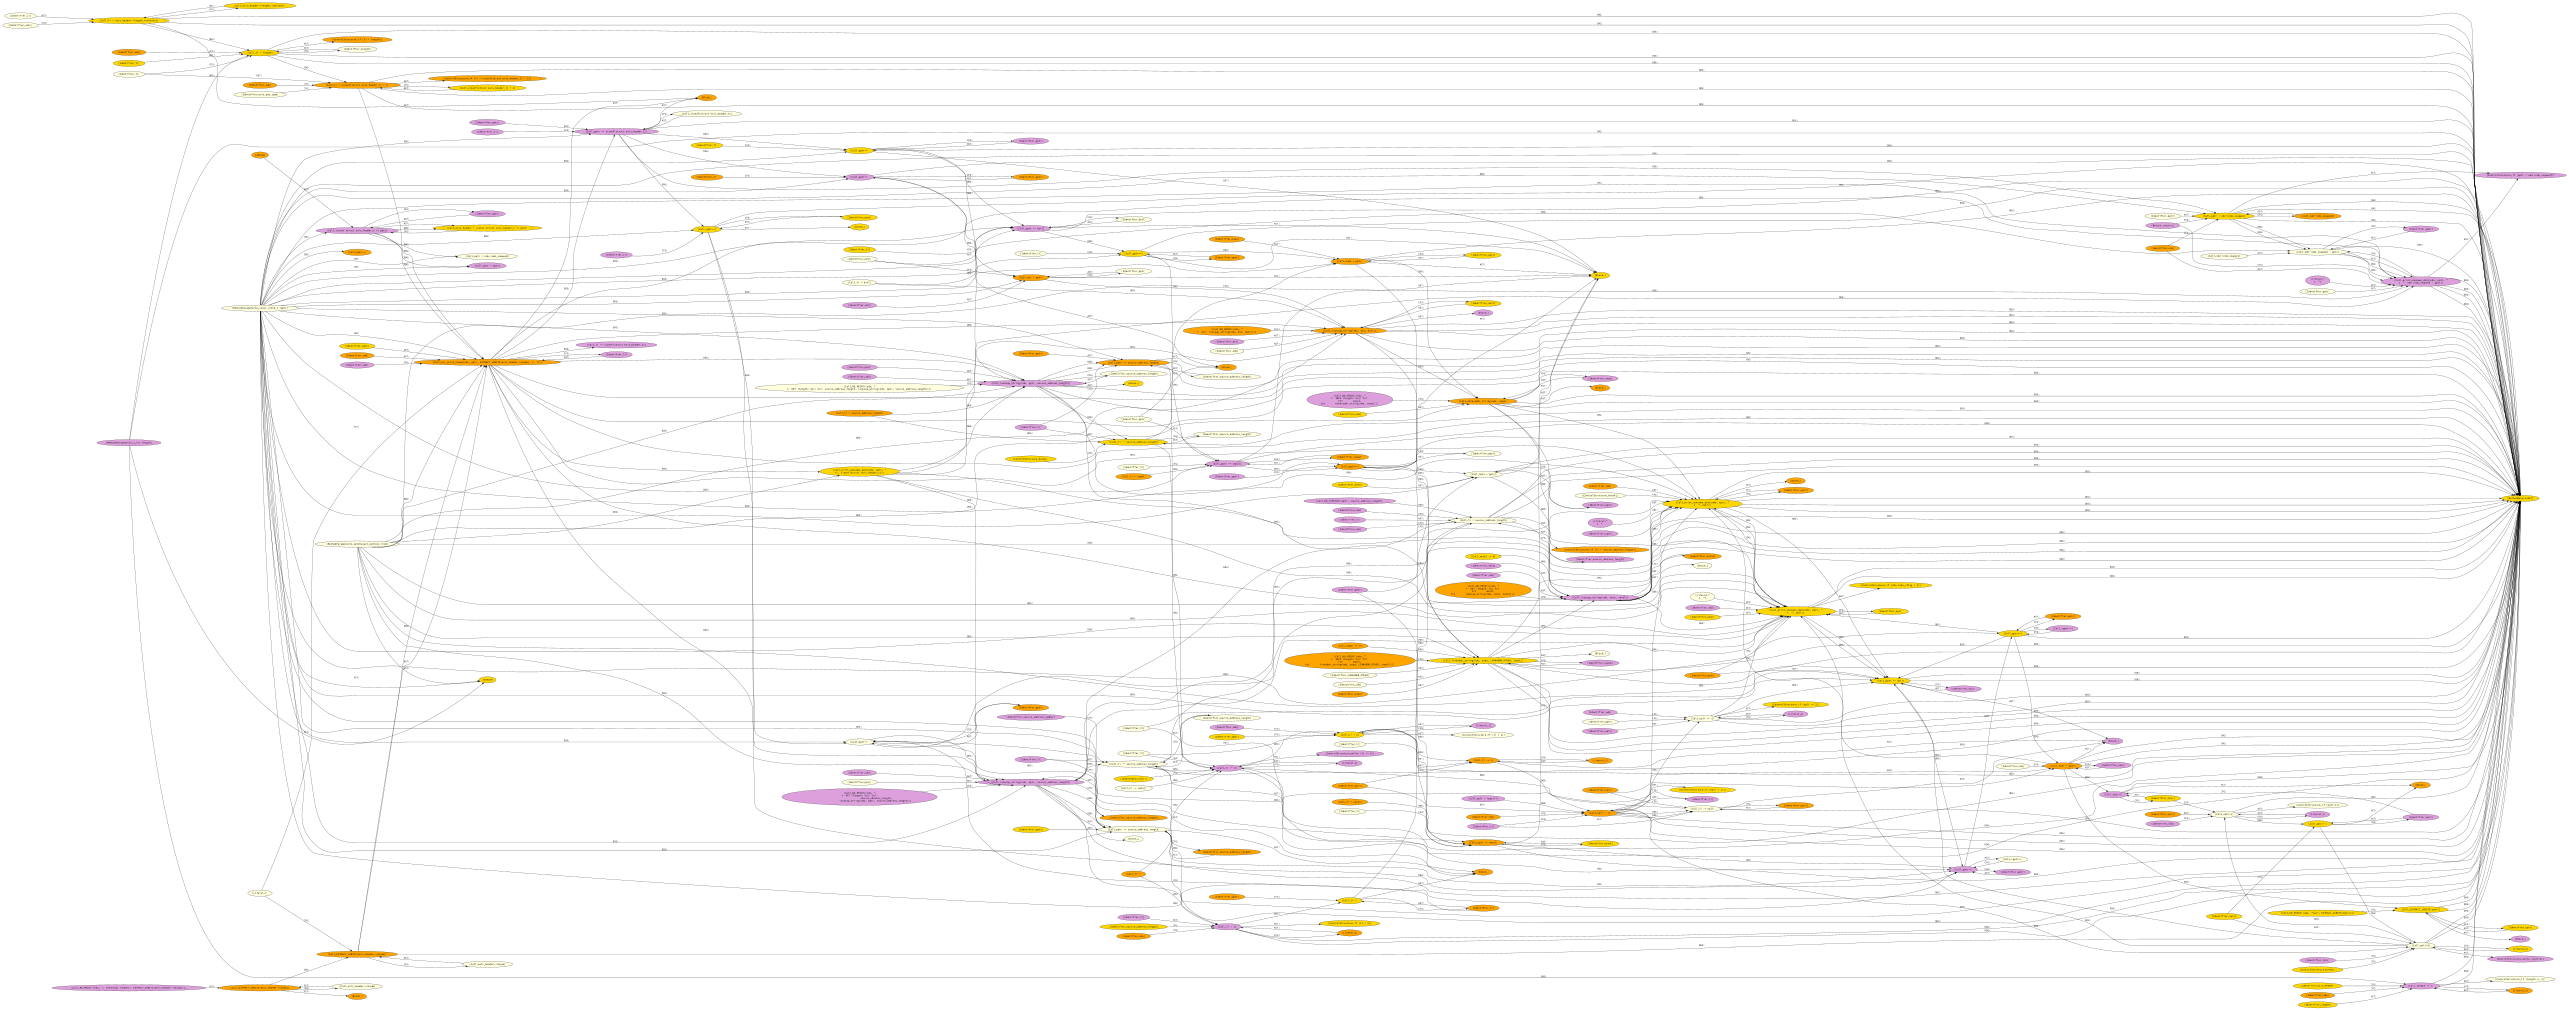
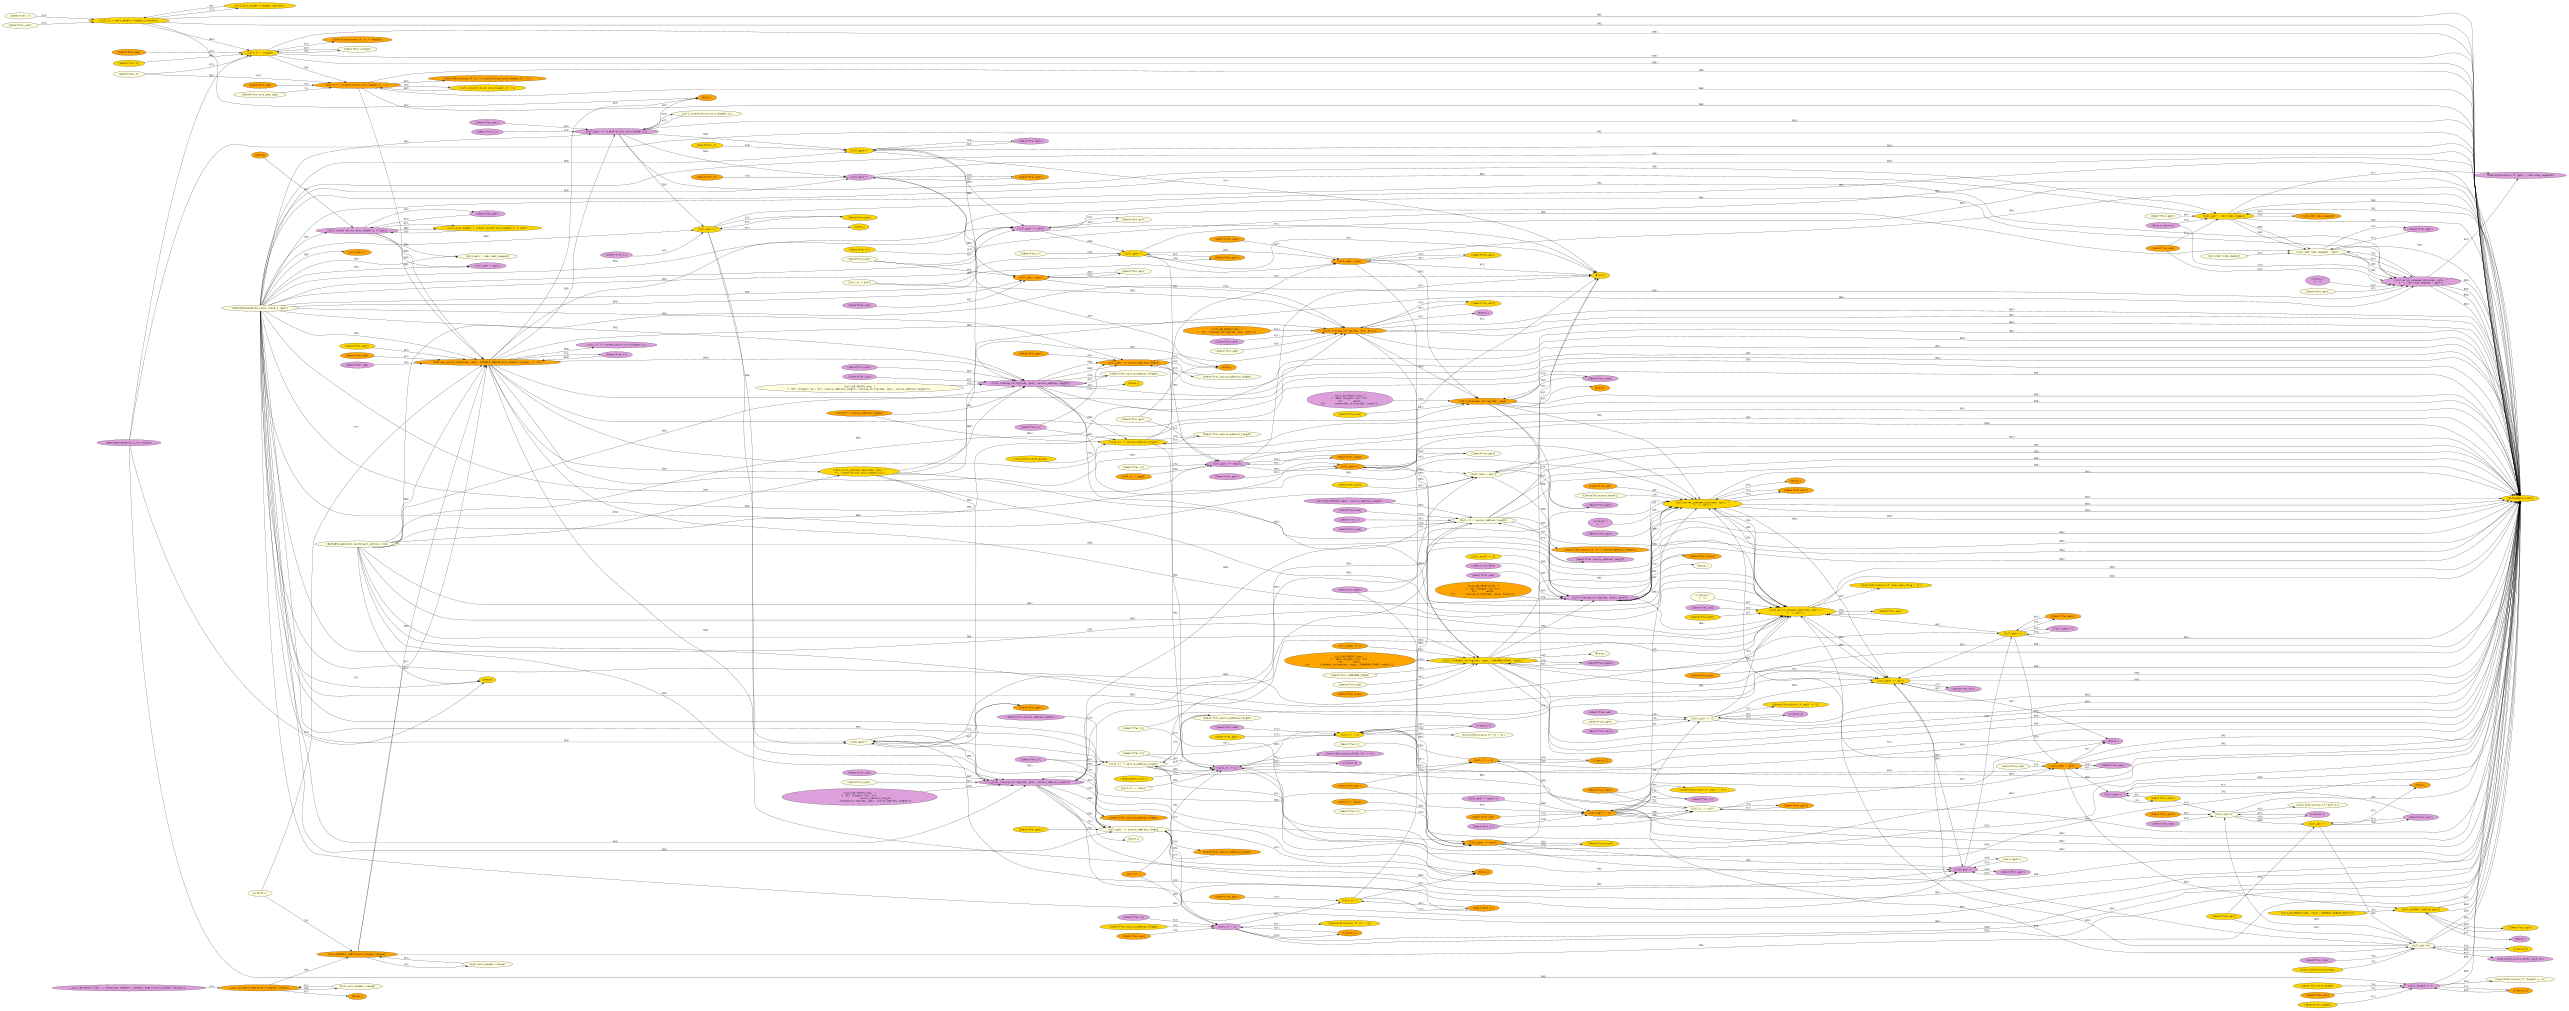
(1421, 755) -> (1421, 749)
